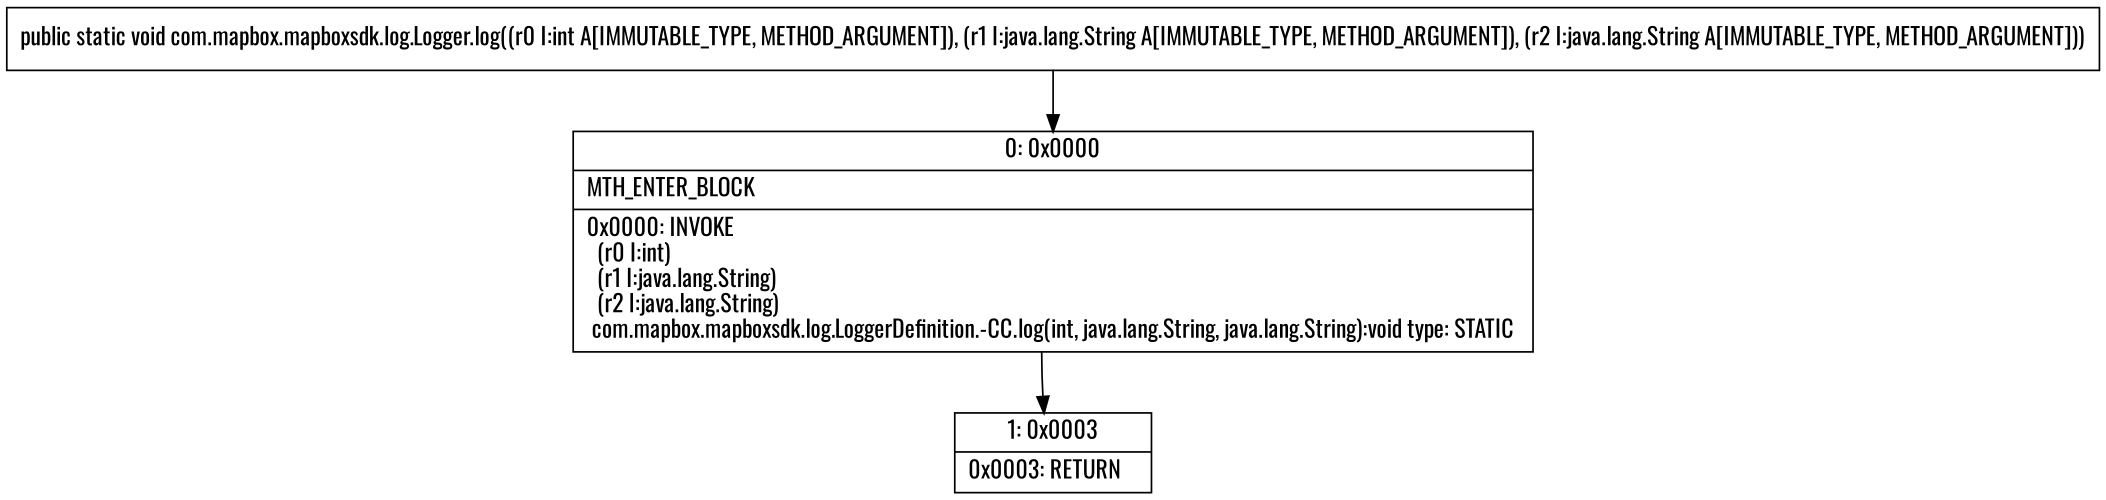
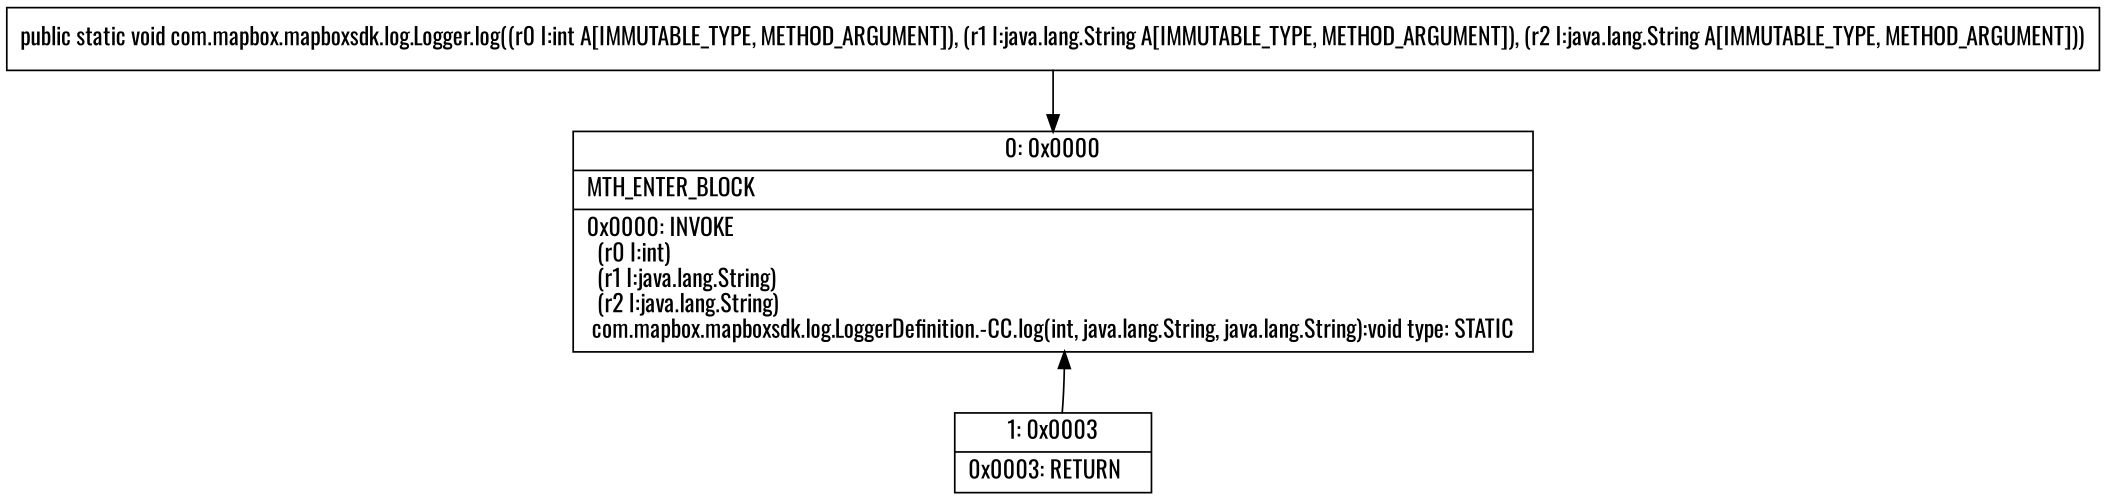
(1042, 374) -> (1064, 391)
